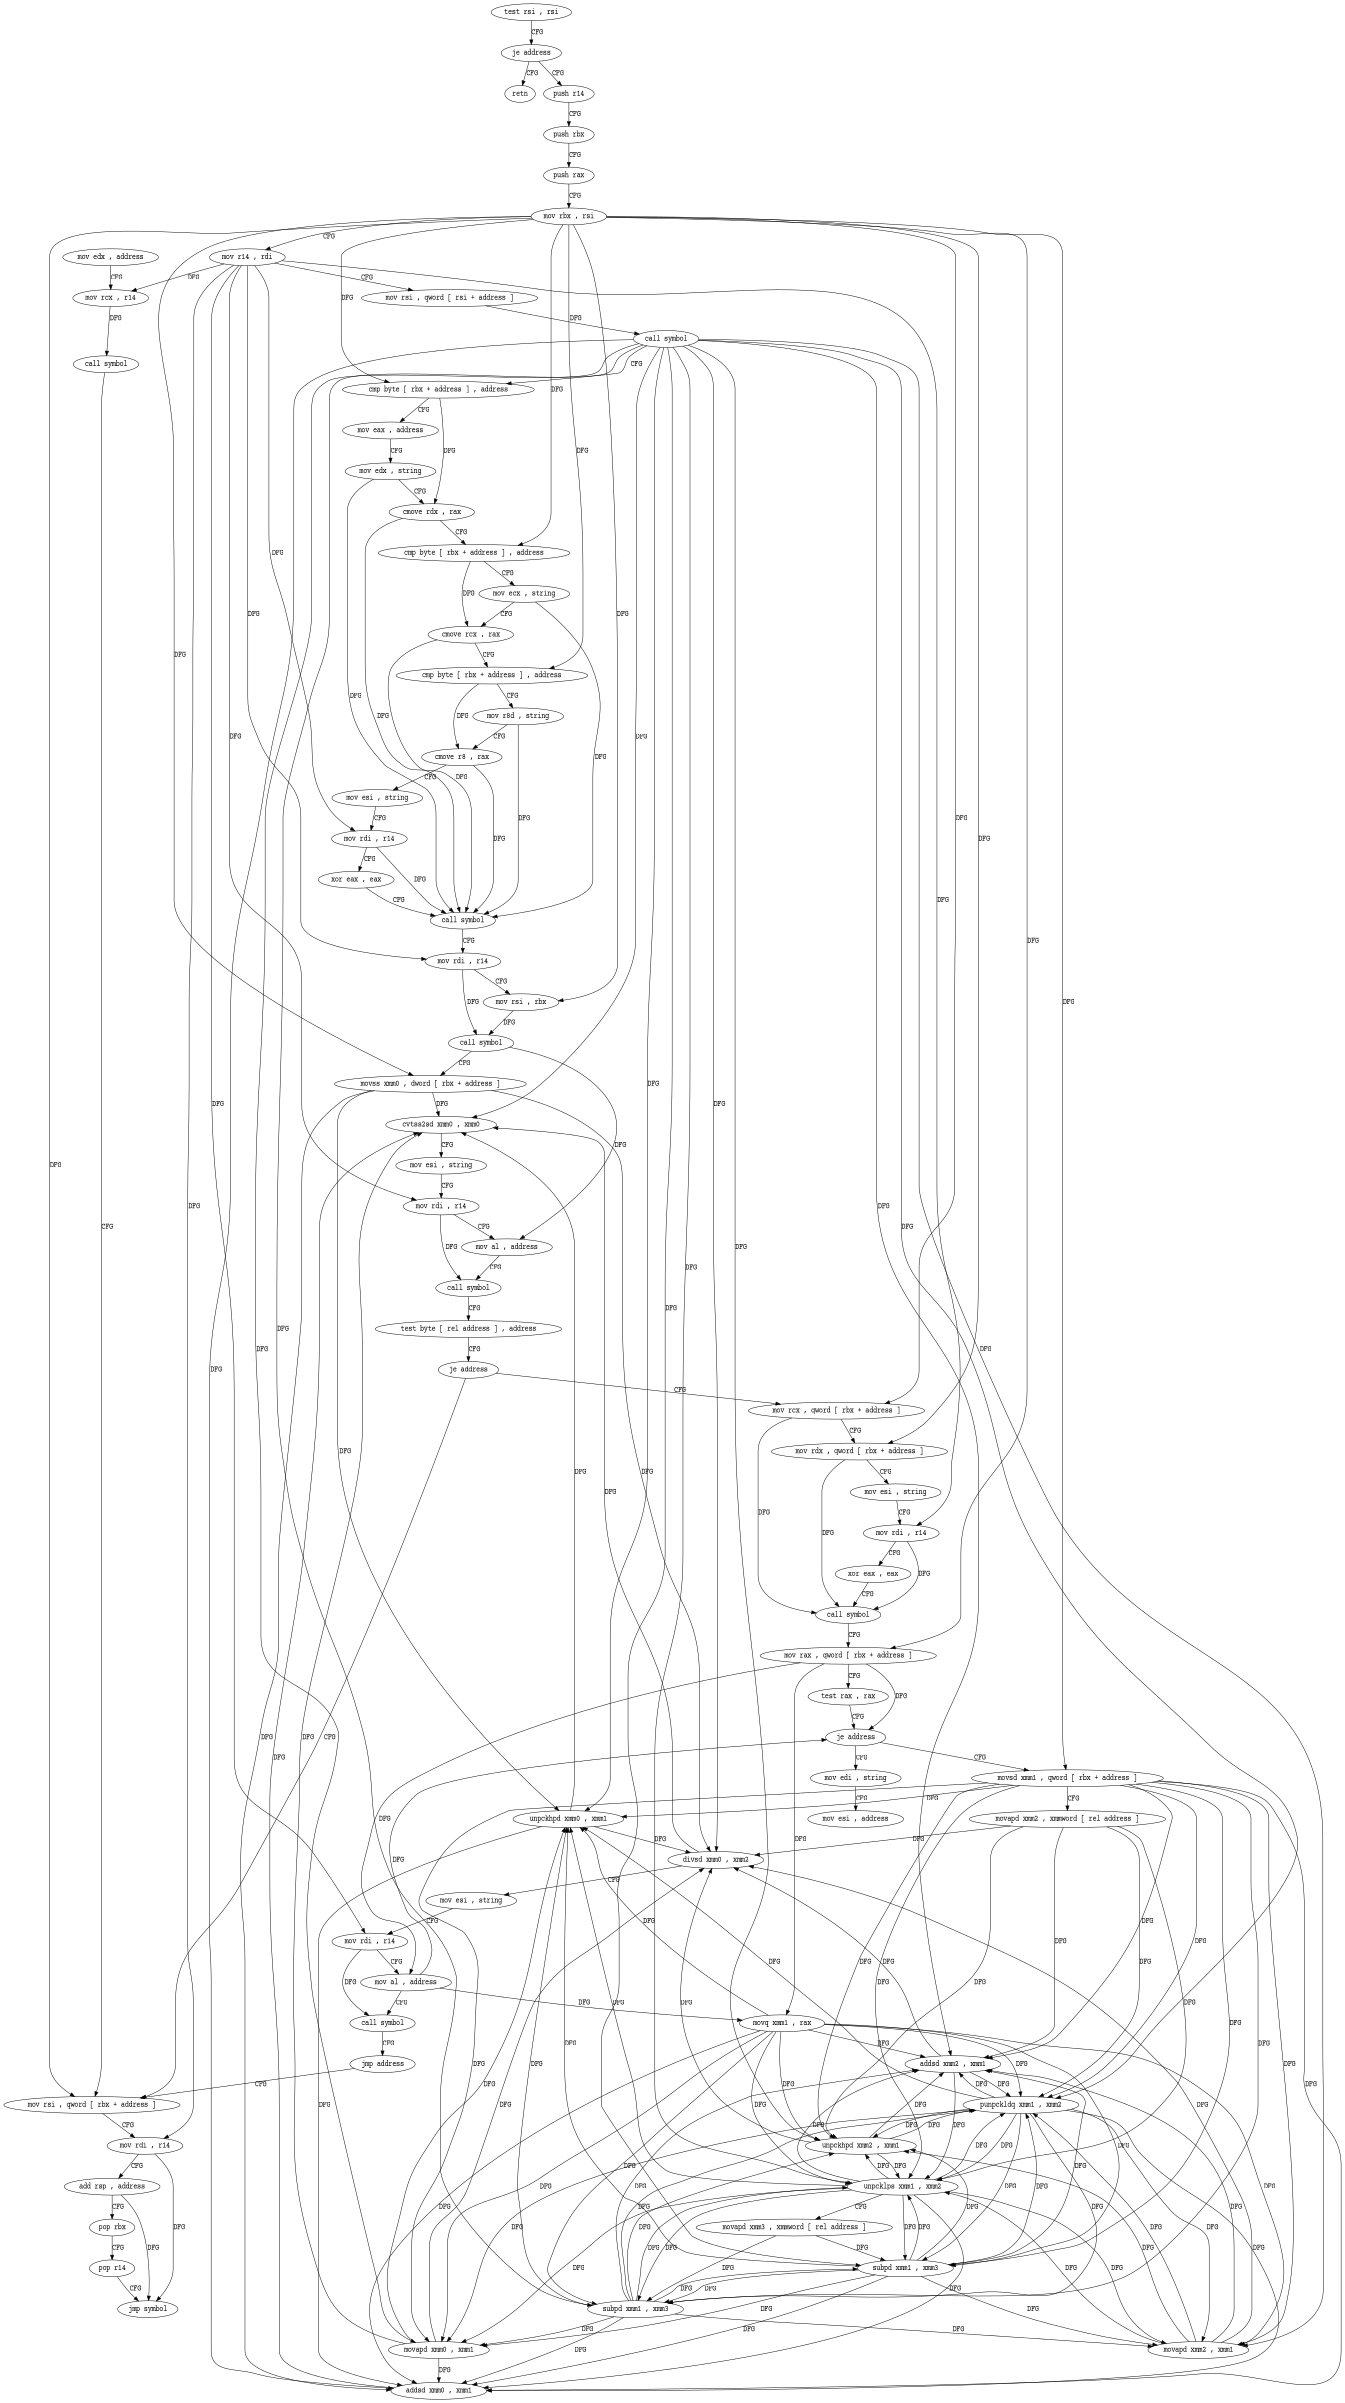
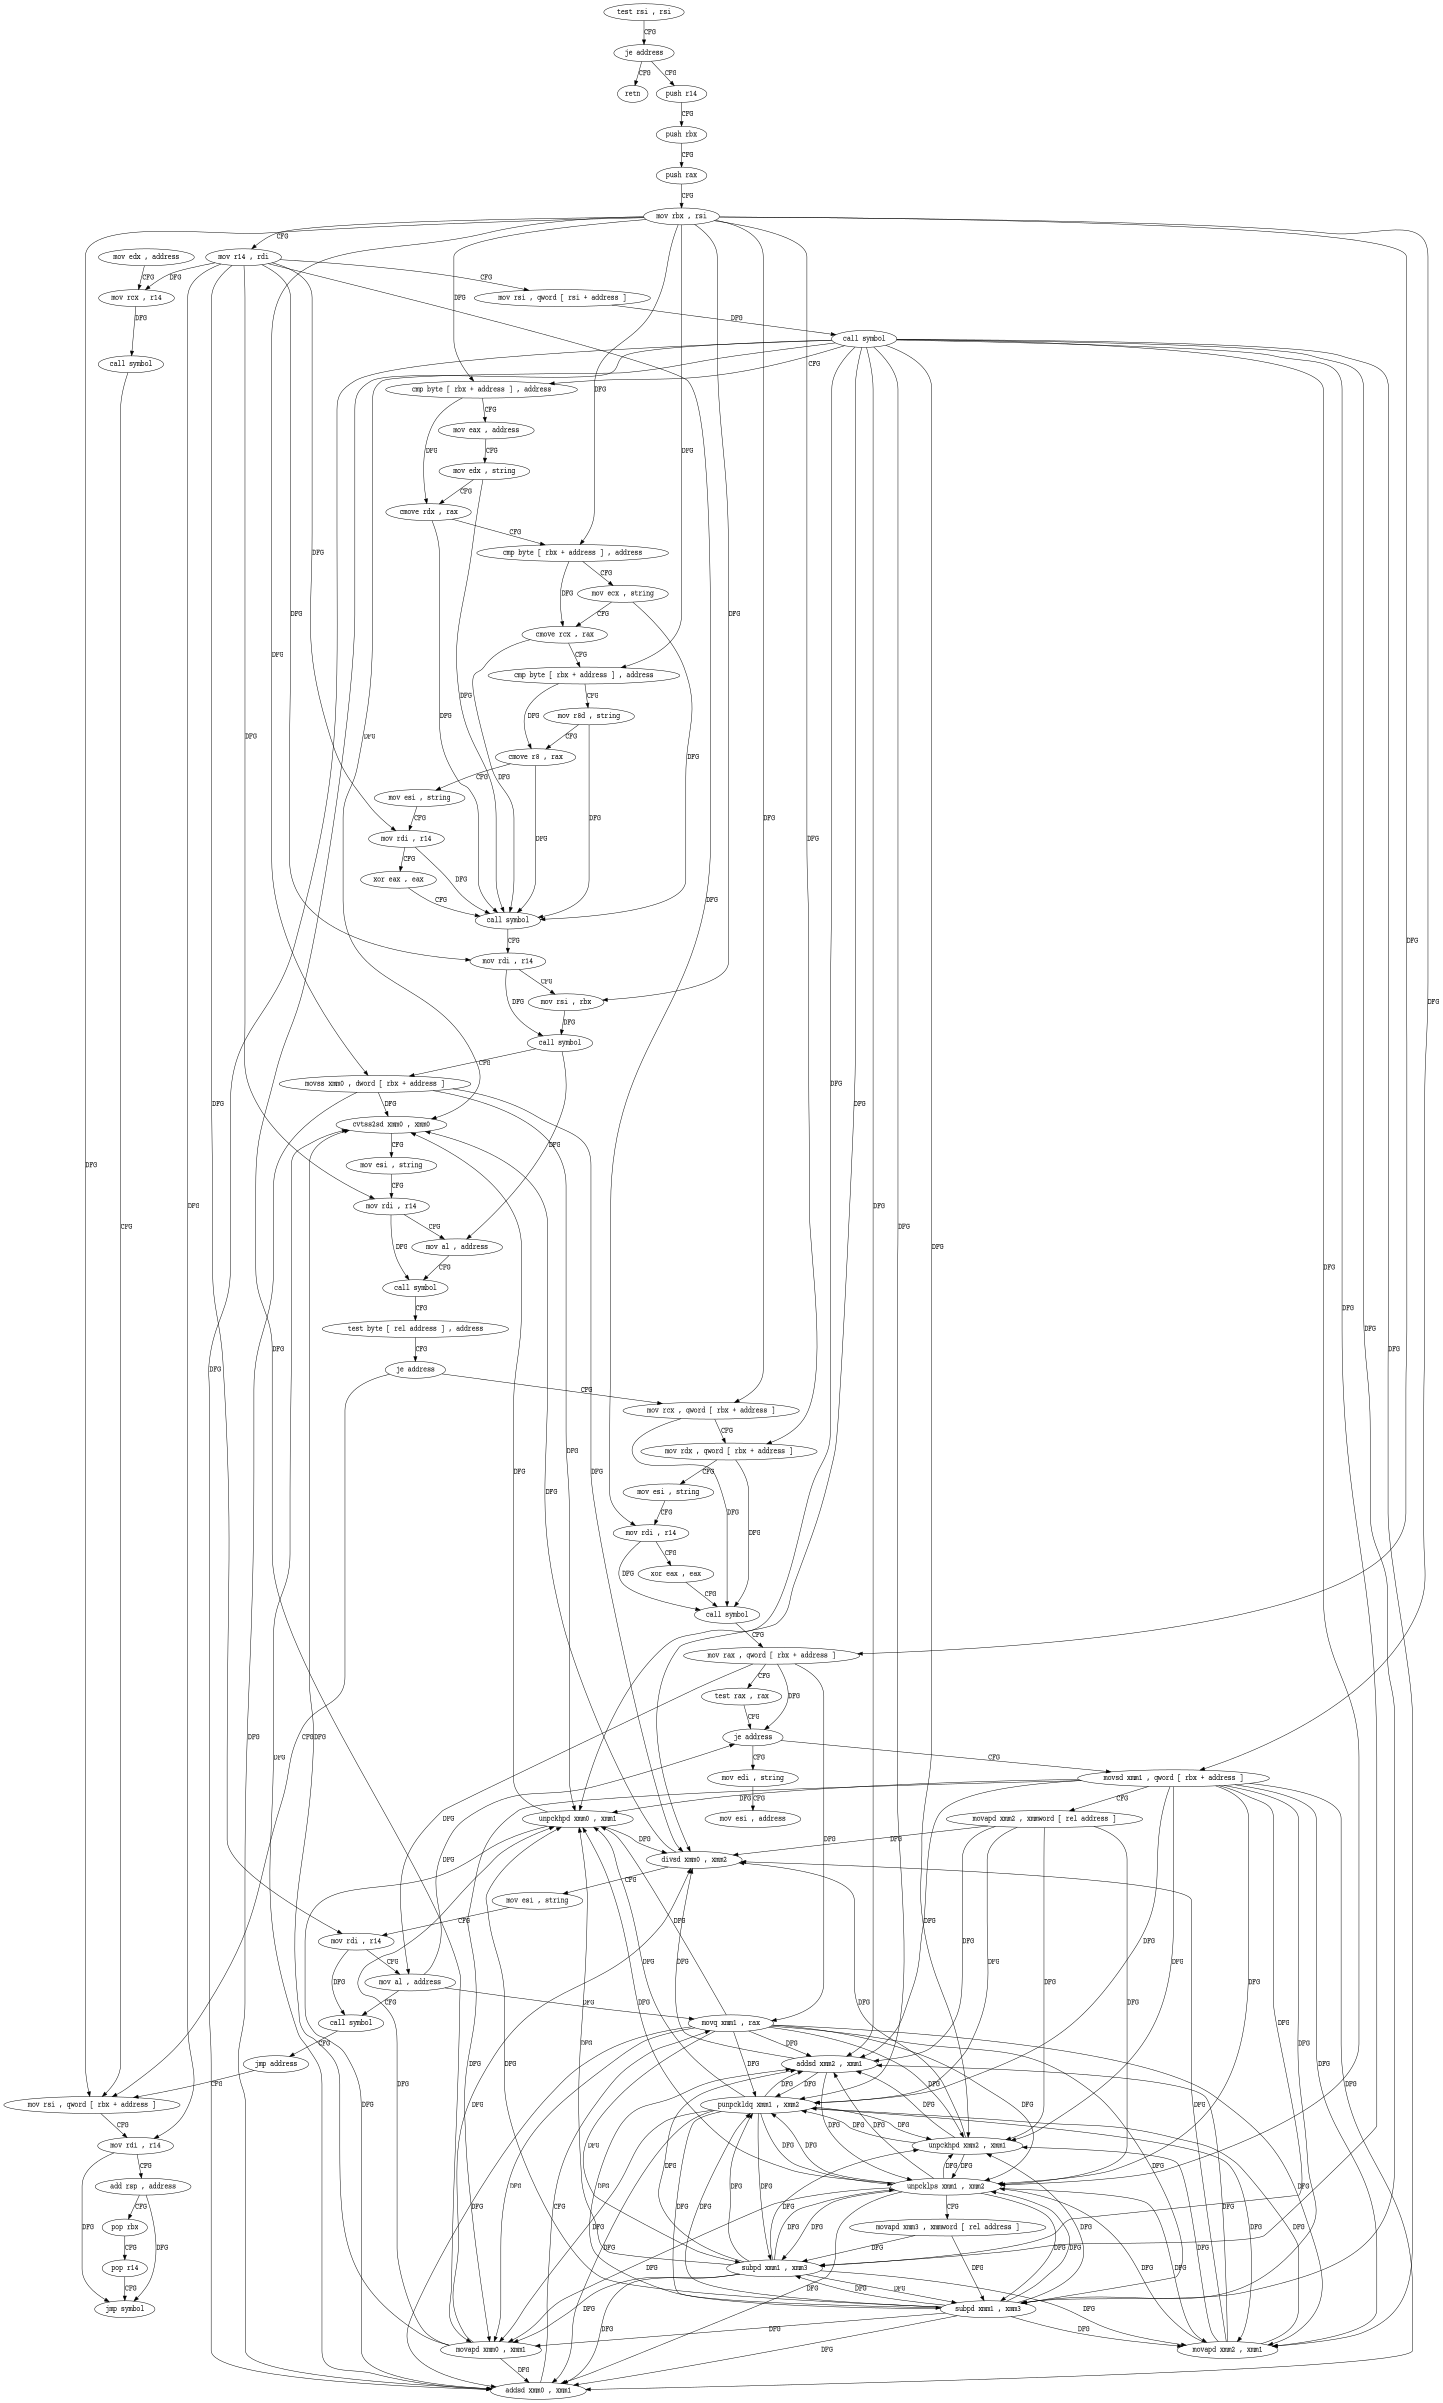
none -> (560, 2172)
